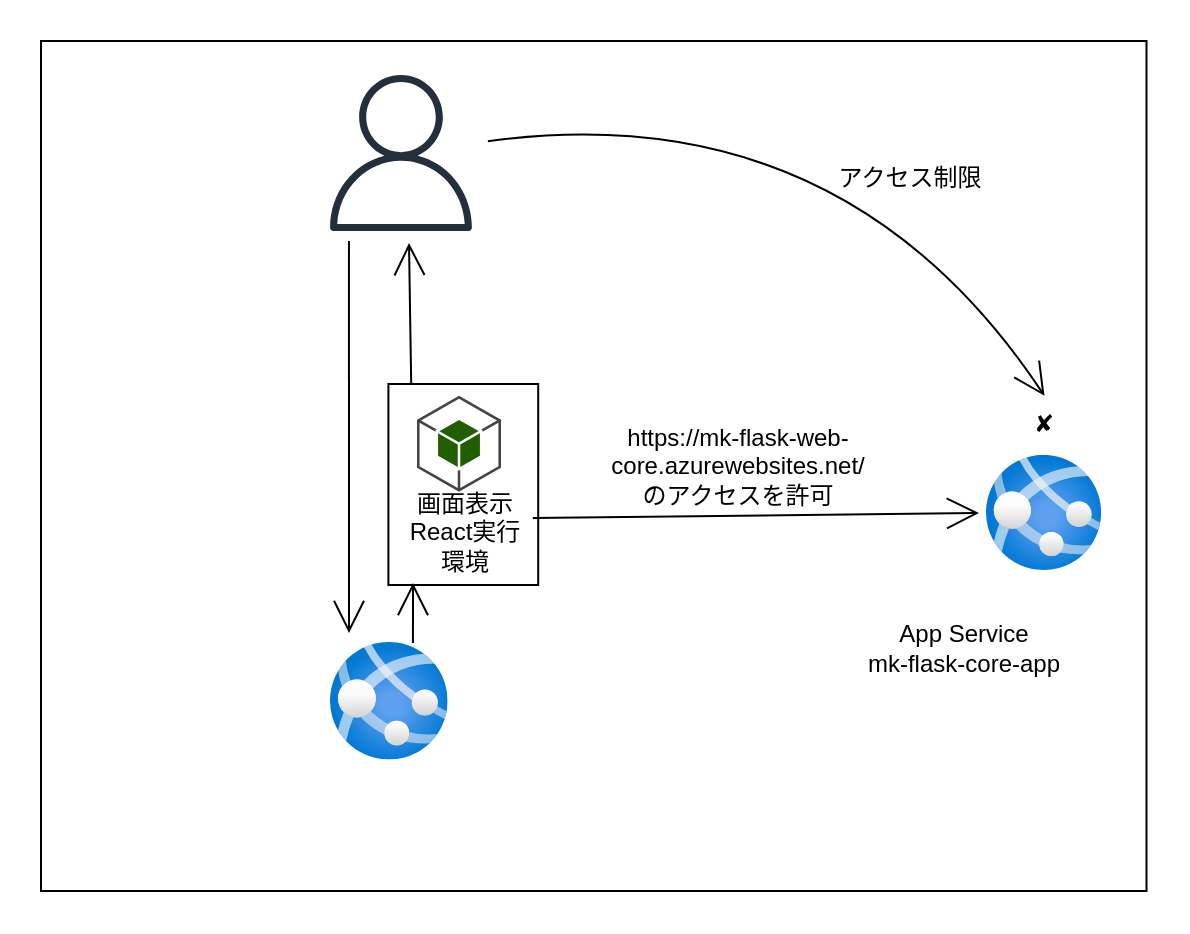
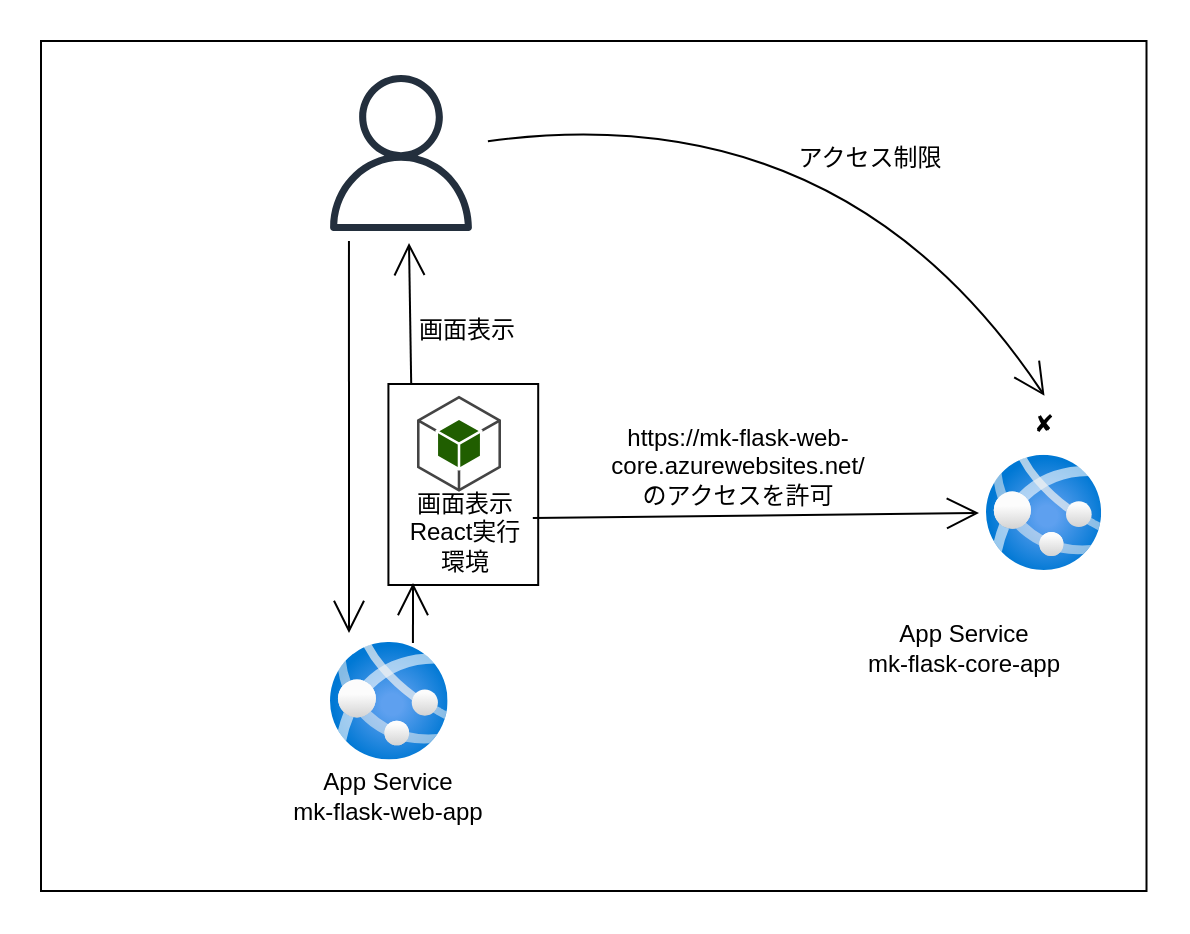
(911, 179) -> (871, 159)
none -> (468, 331)
none -> (390, 797)
